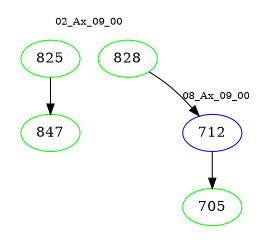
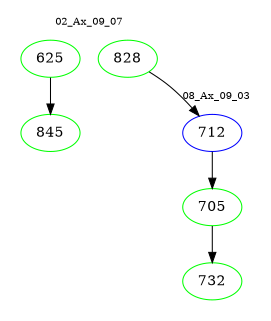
(89, 22) -> (89, 22)
(50, 59) -> (50, 59)
(216, 96) -> (216, 96)
(50, 133) -> (50, 133)
none -> (212, 281)
